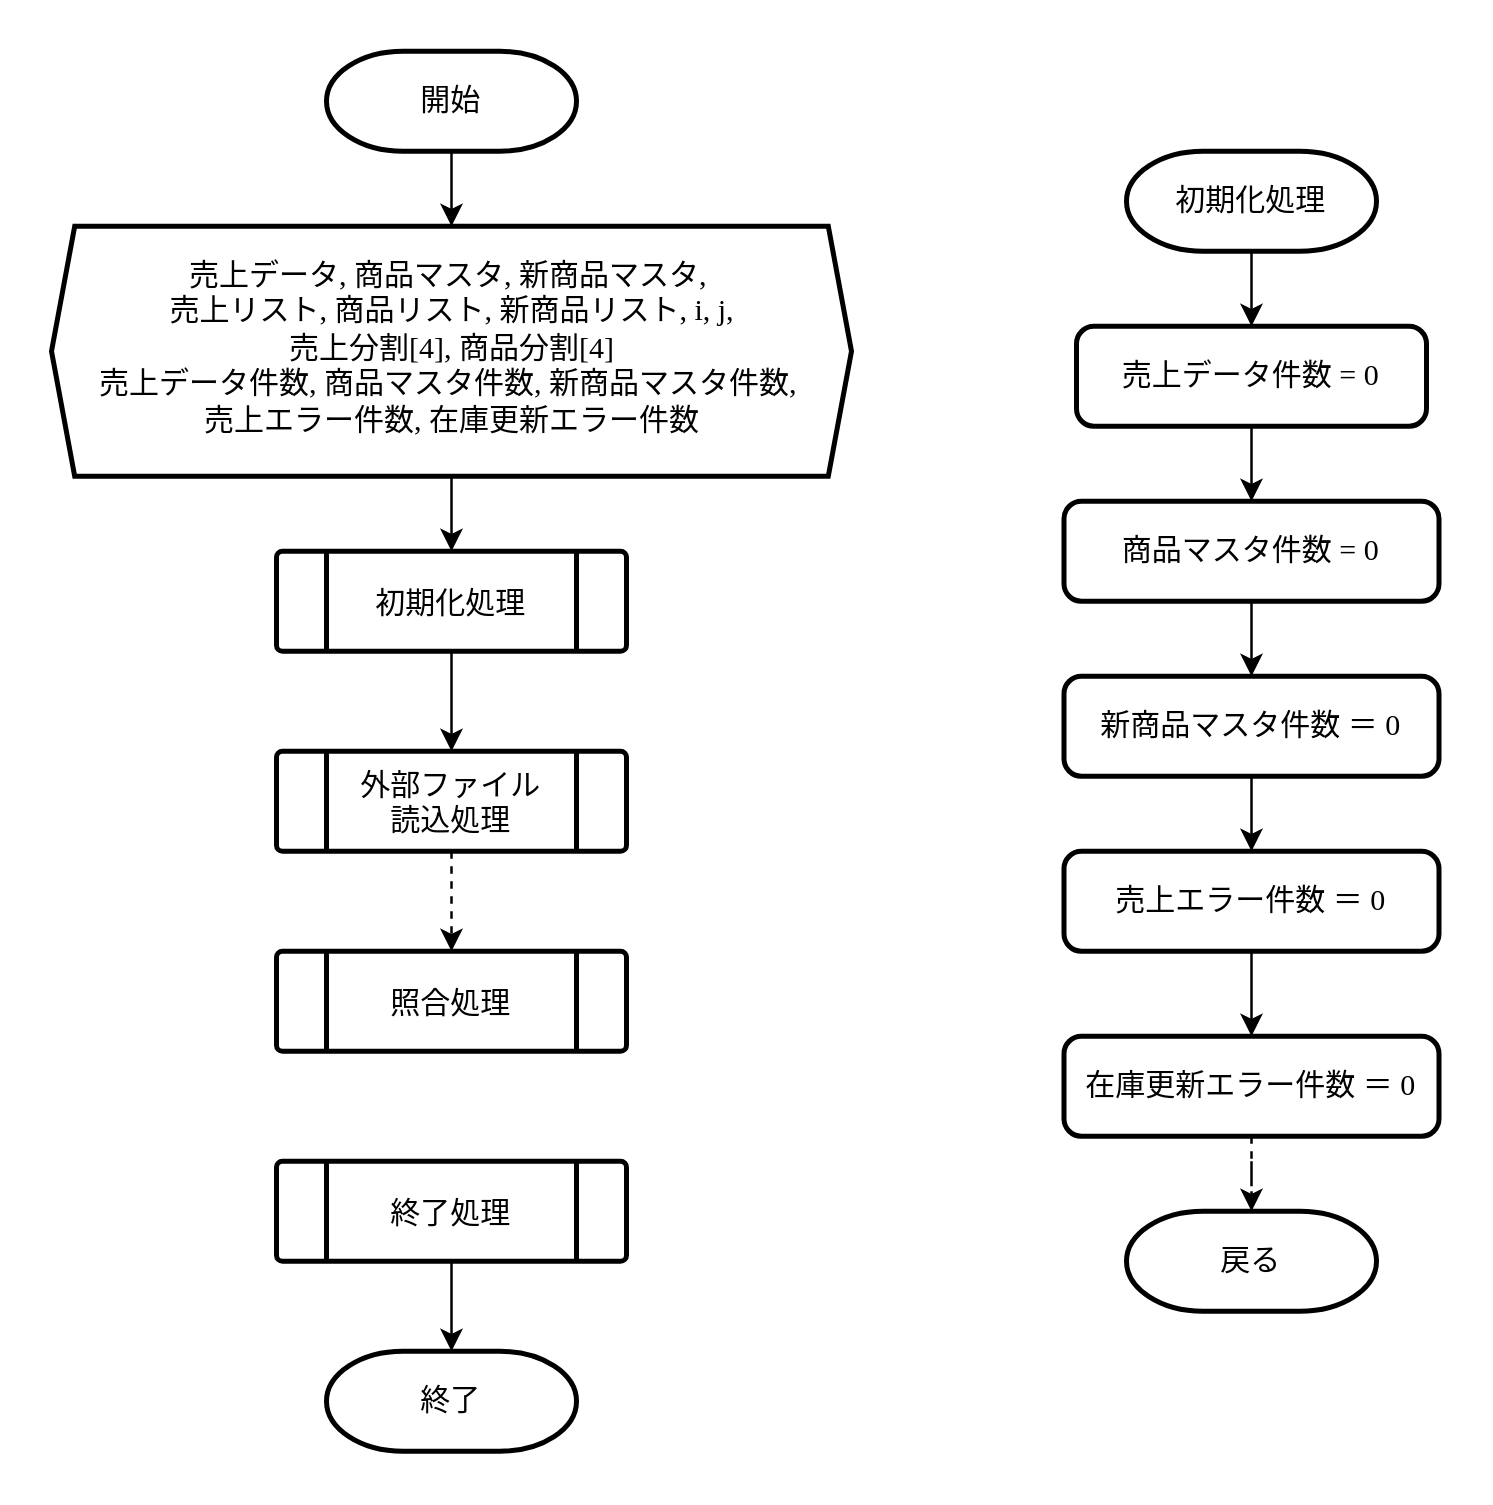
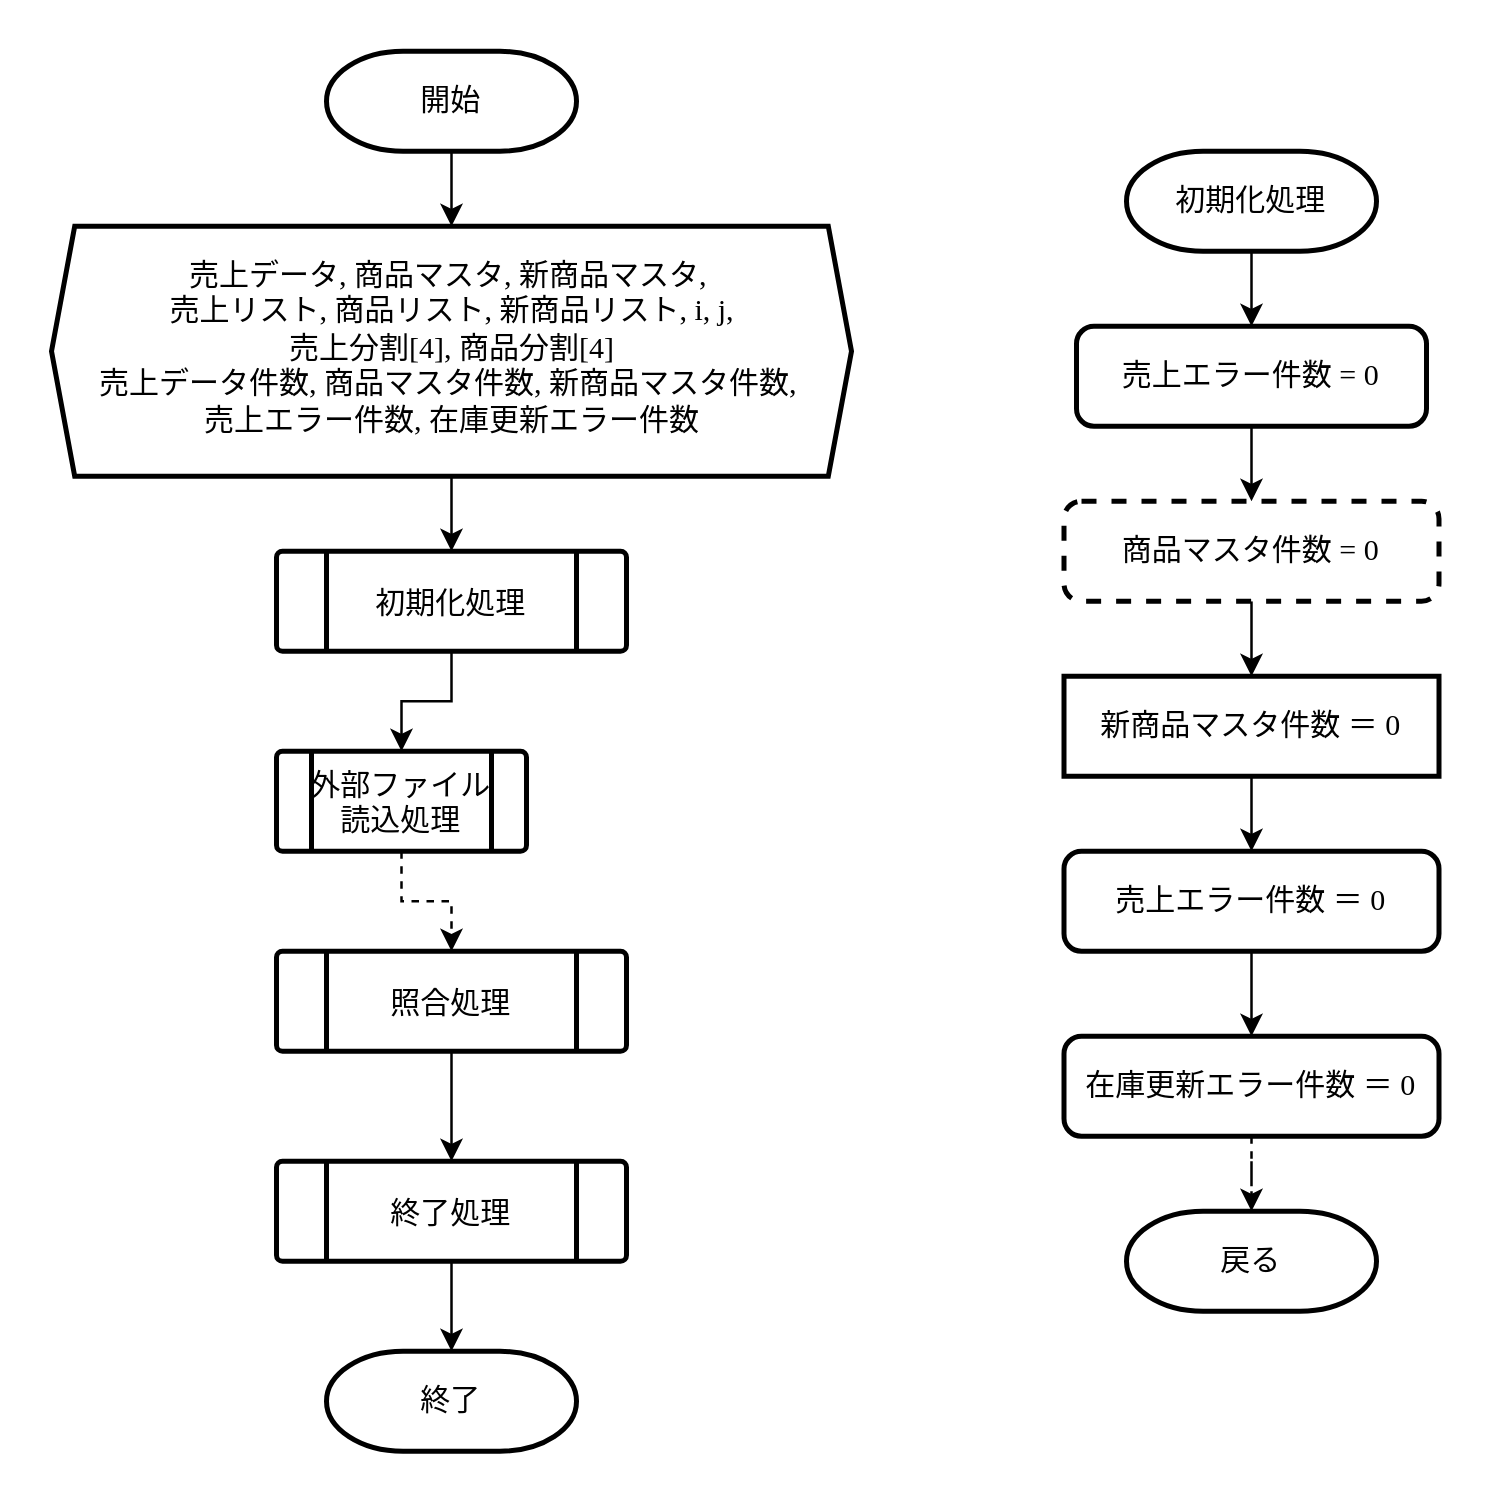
(1251, 376) -> (1251, 376)
(1251, 551) -> (1251, 551)
(1251, 726) -> (1251, 726)
(451, 801) -> (401, 801)
none -> (451, 1098)
